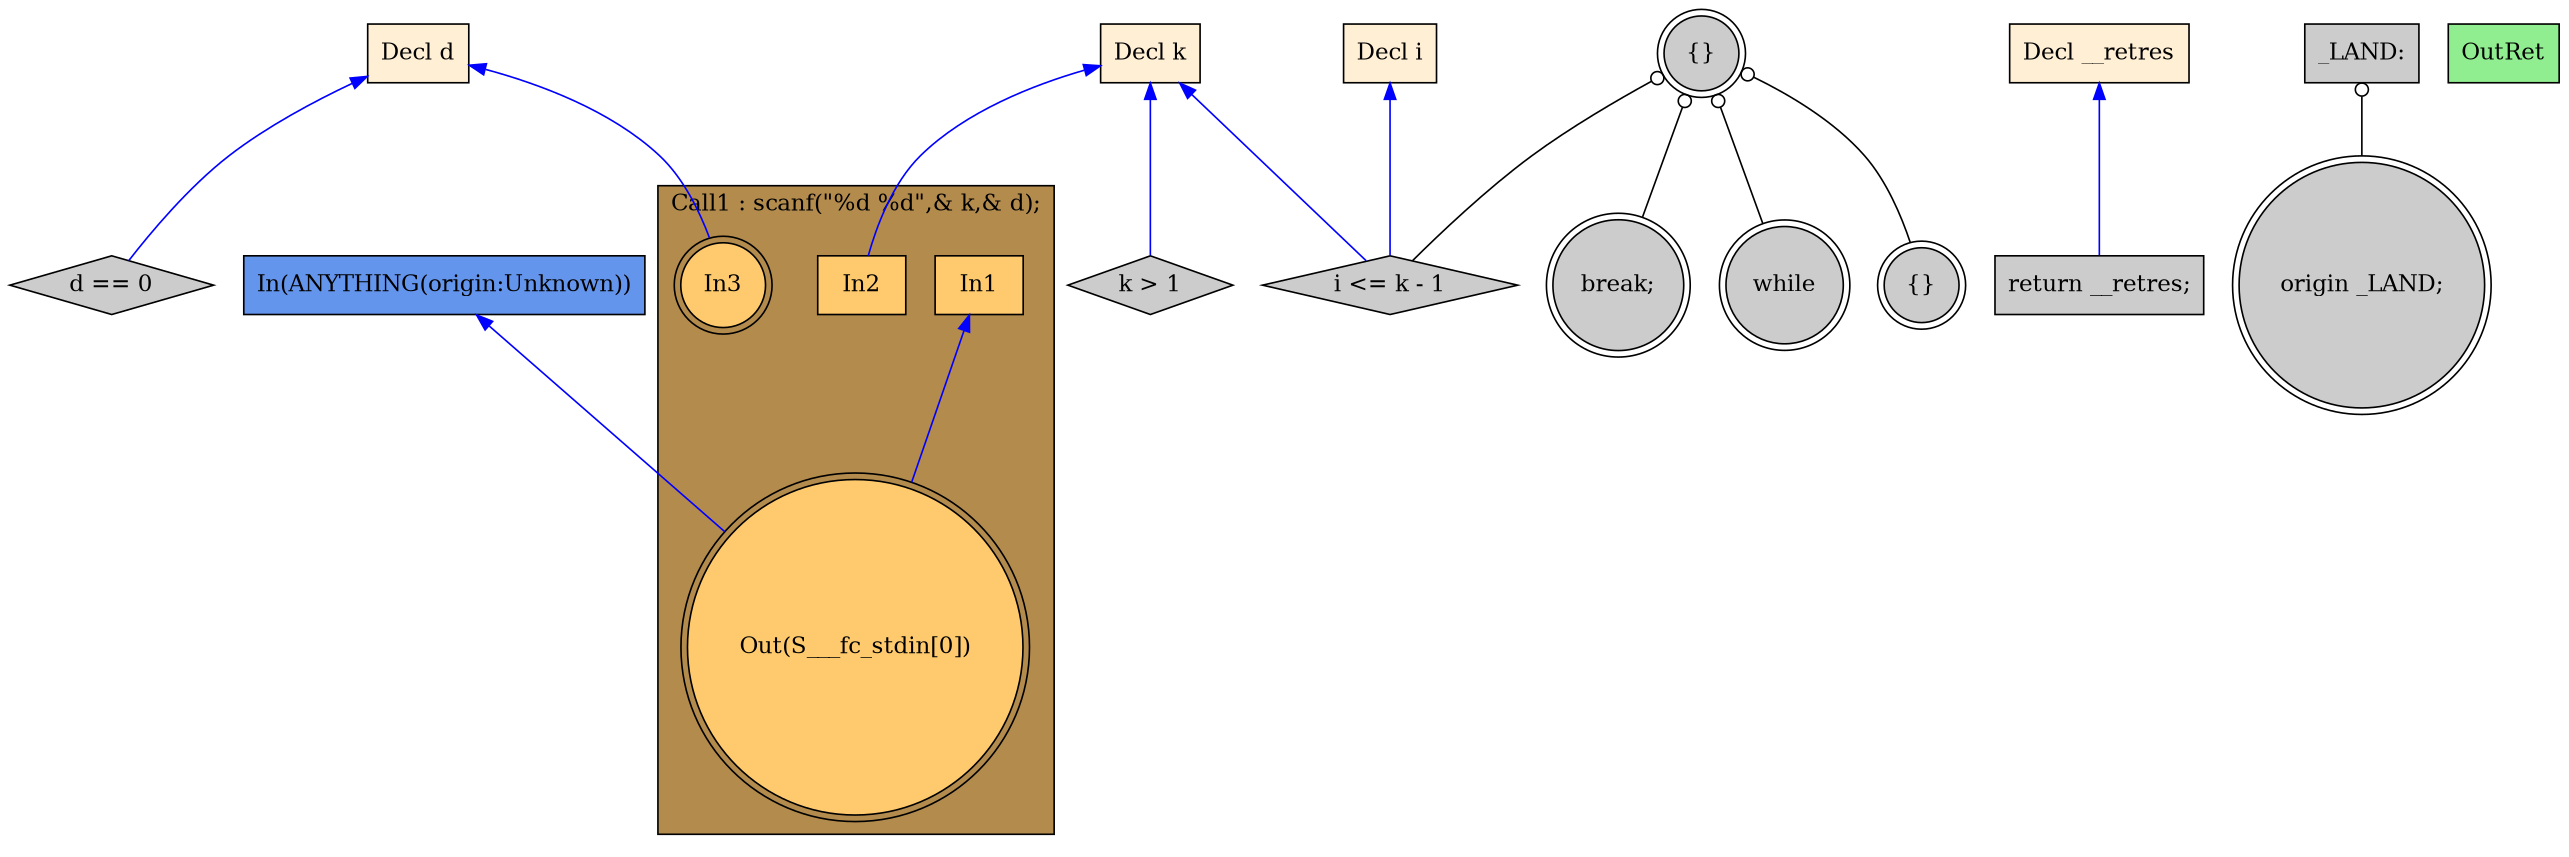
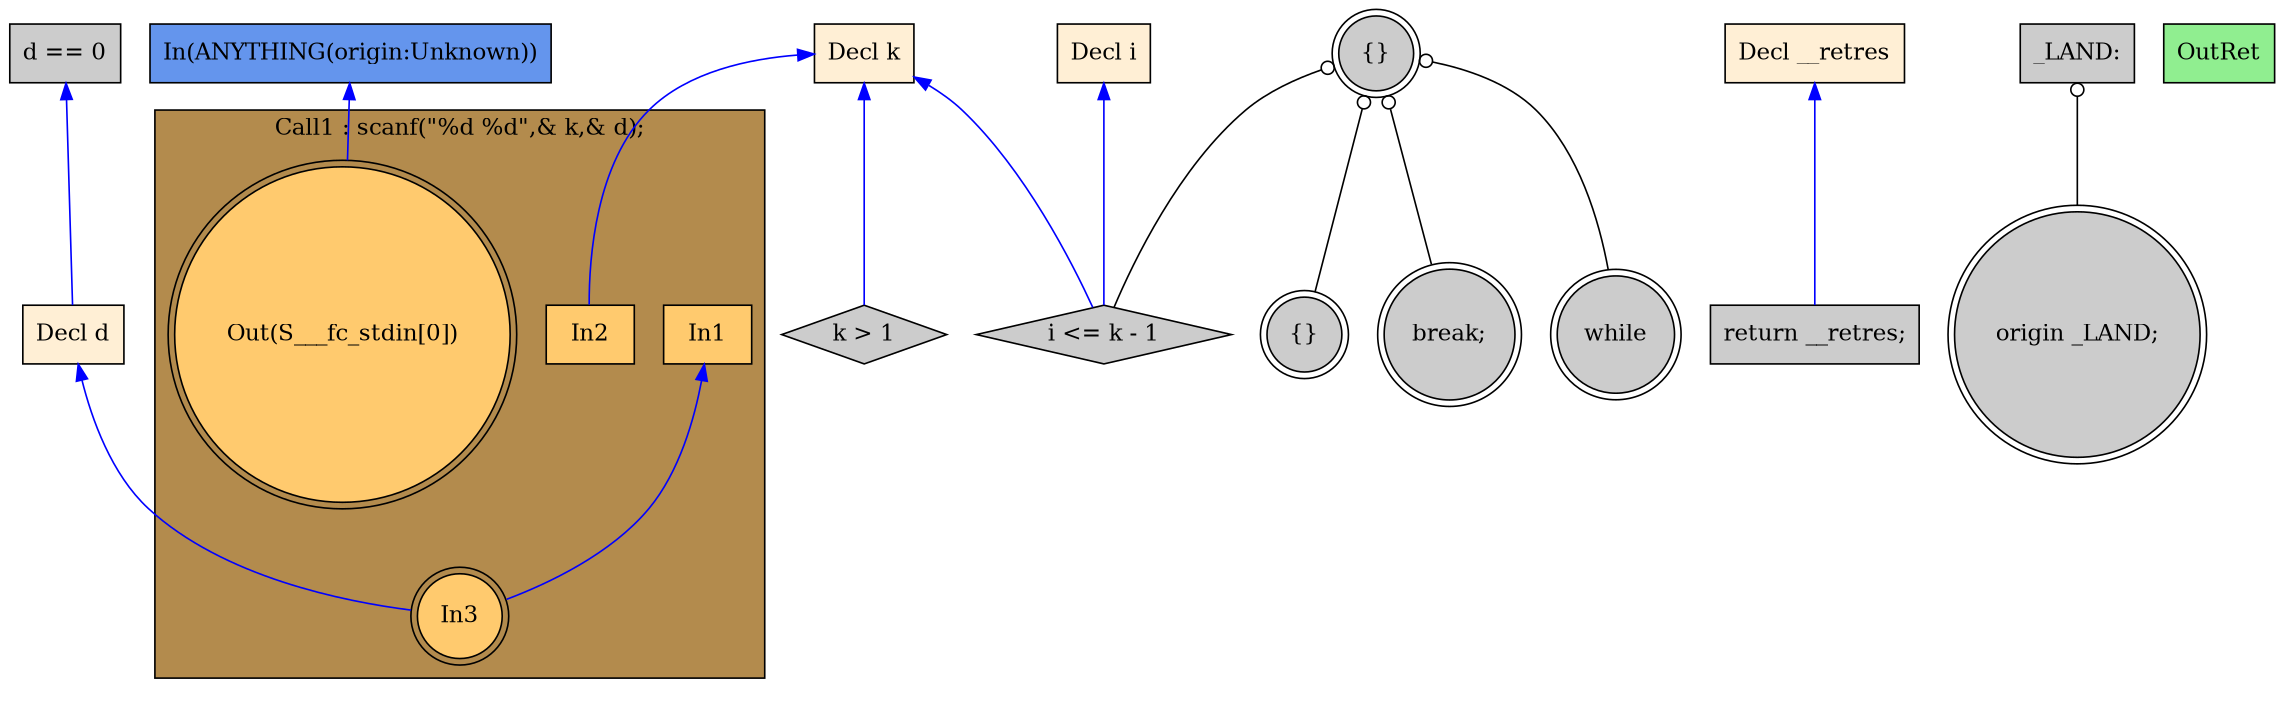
(228, 156) -> (70, 202)
(112, 285) -> (65, 53)
(938, 406) -> (638, 520)
